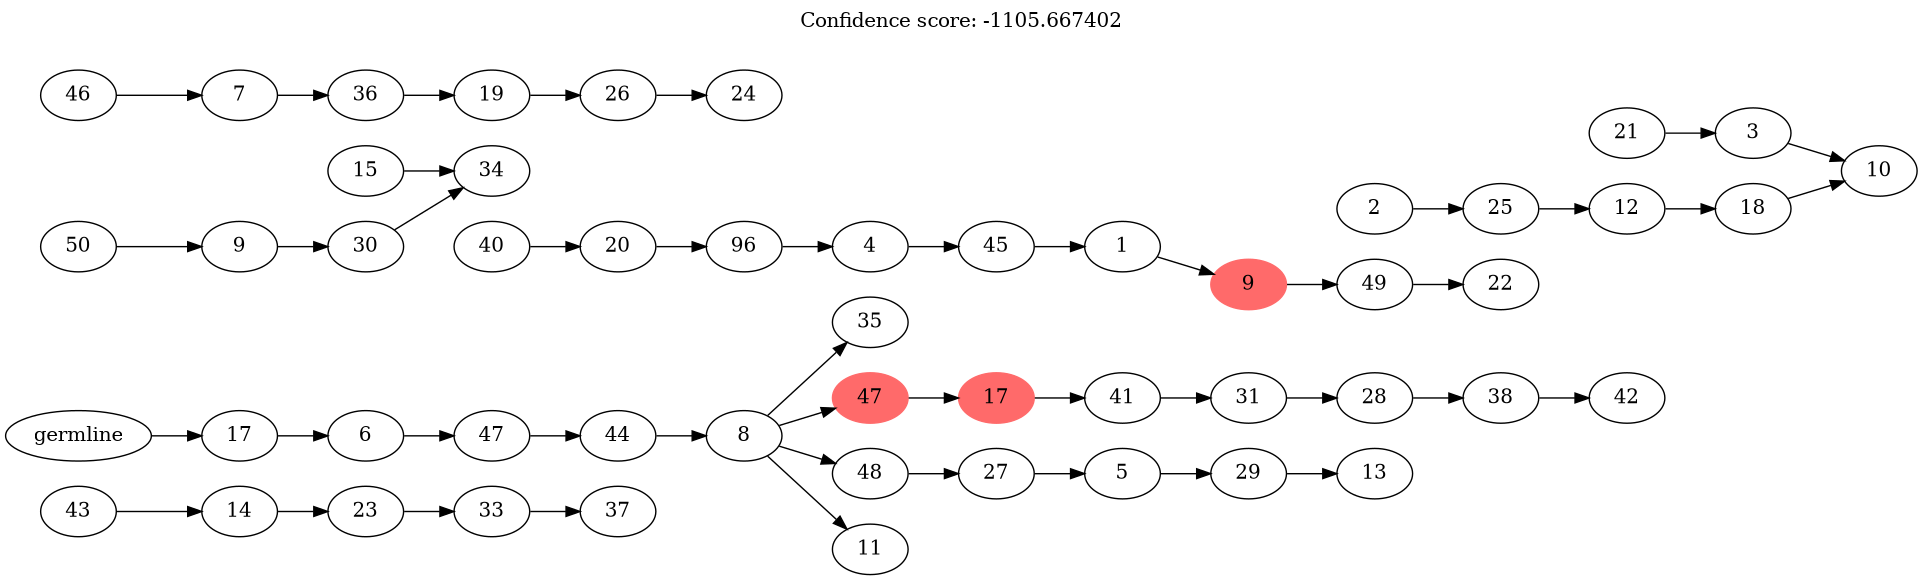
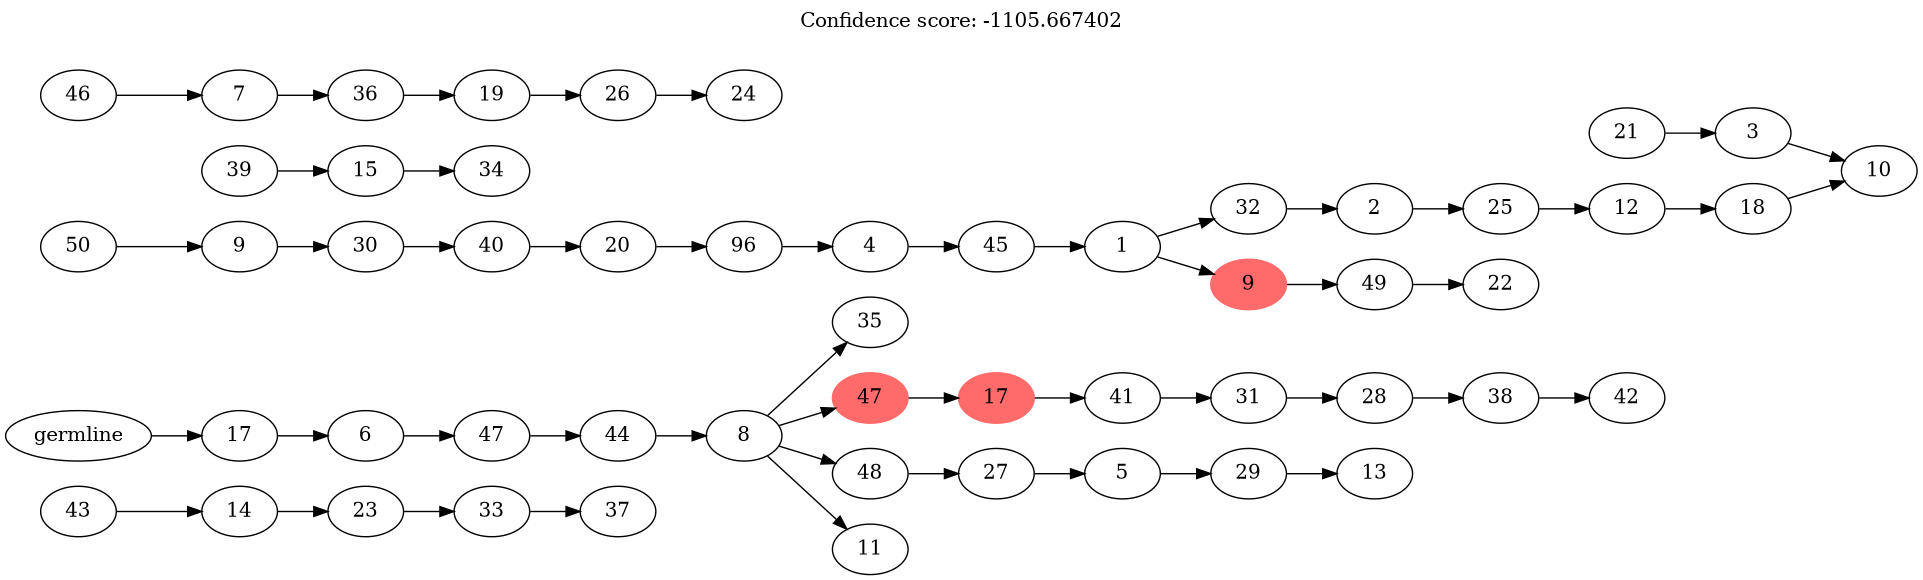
none -> (240, 171)
none -> (1249, 209)
(423, 213) -> (422, 247)
